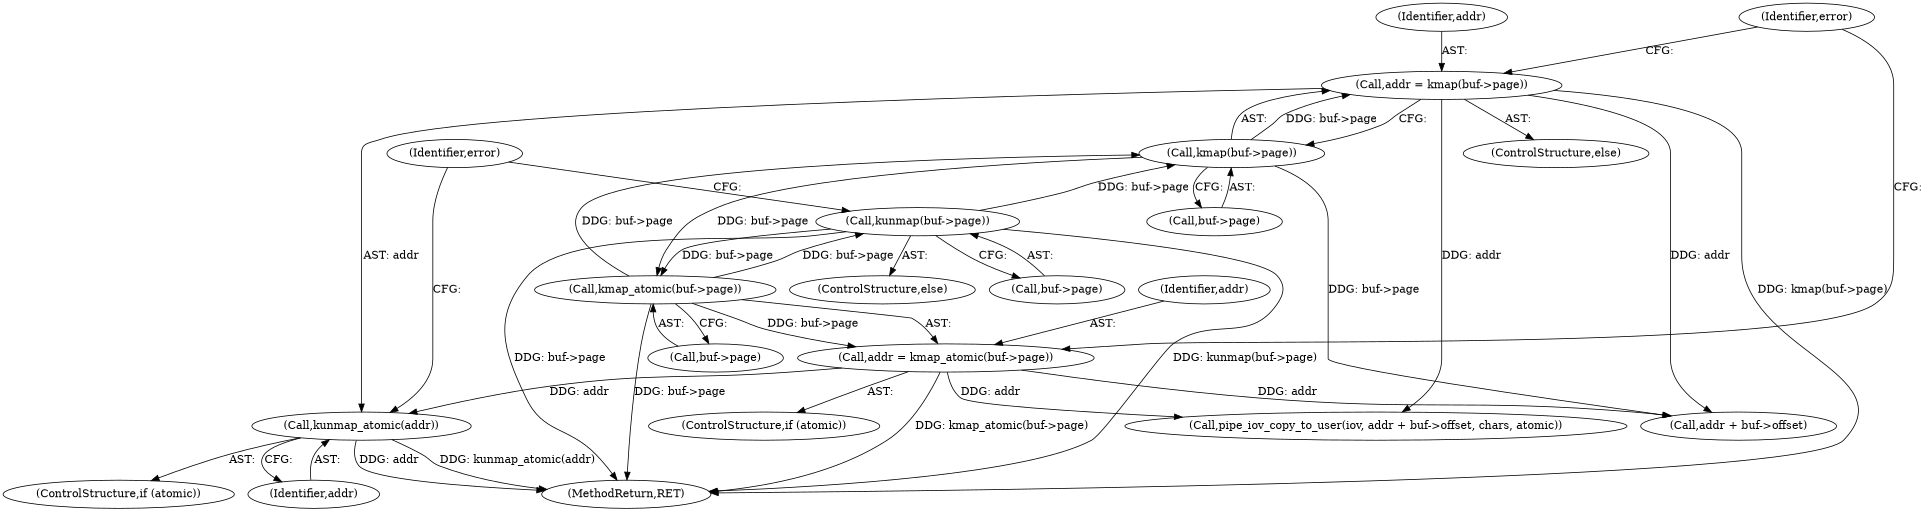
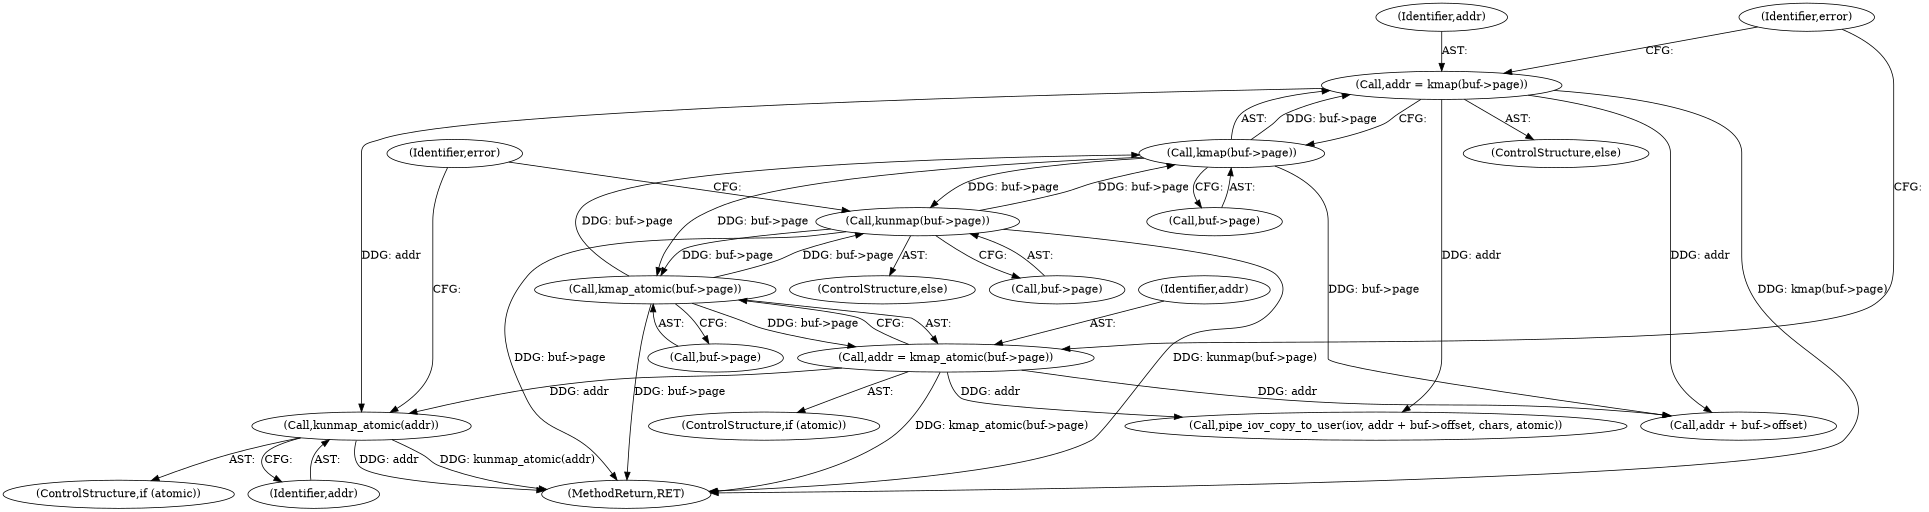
none -> (1037, 168)
(391, 256) -> (391, 256)
none -> (852, 316)
